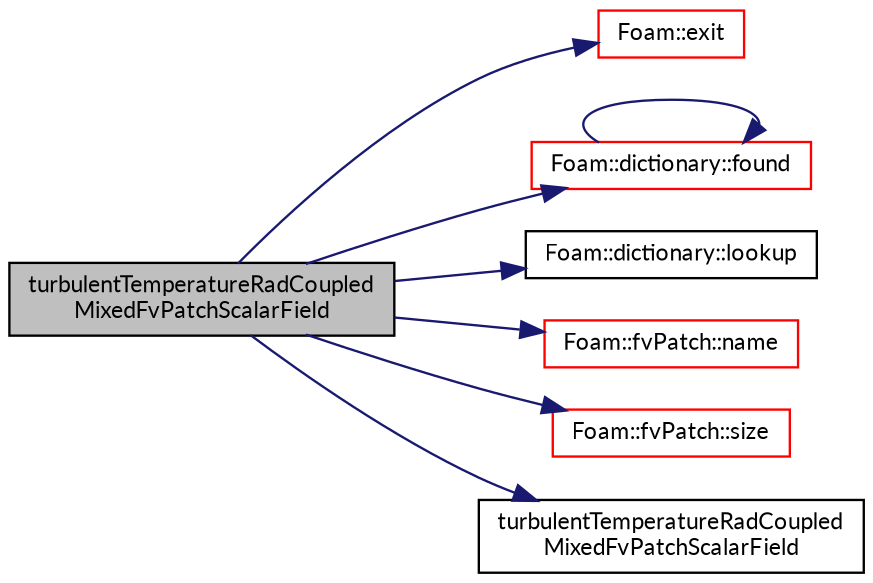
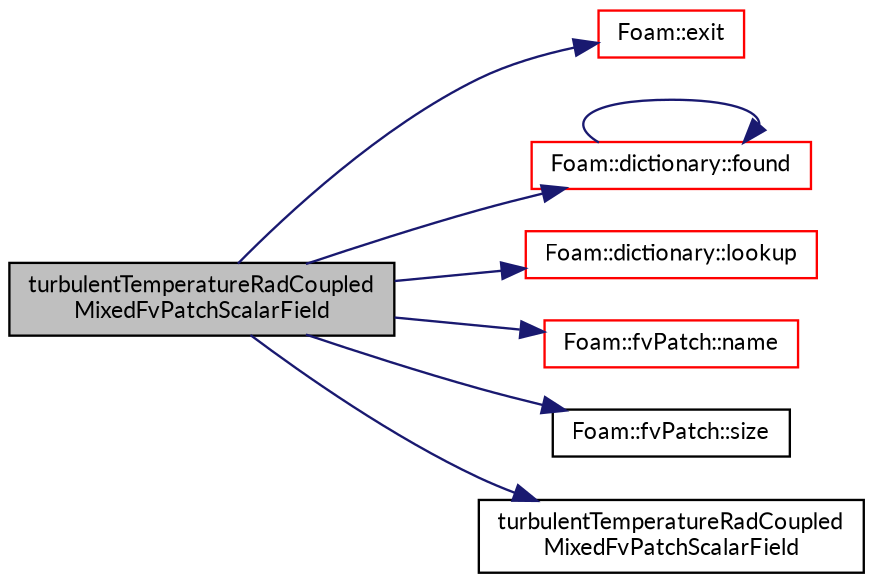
(671, 255) -> (671, 255)
(671, 433) -> (671, 433)
